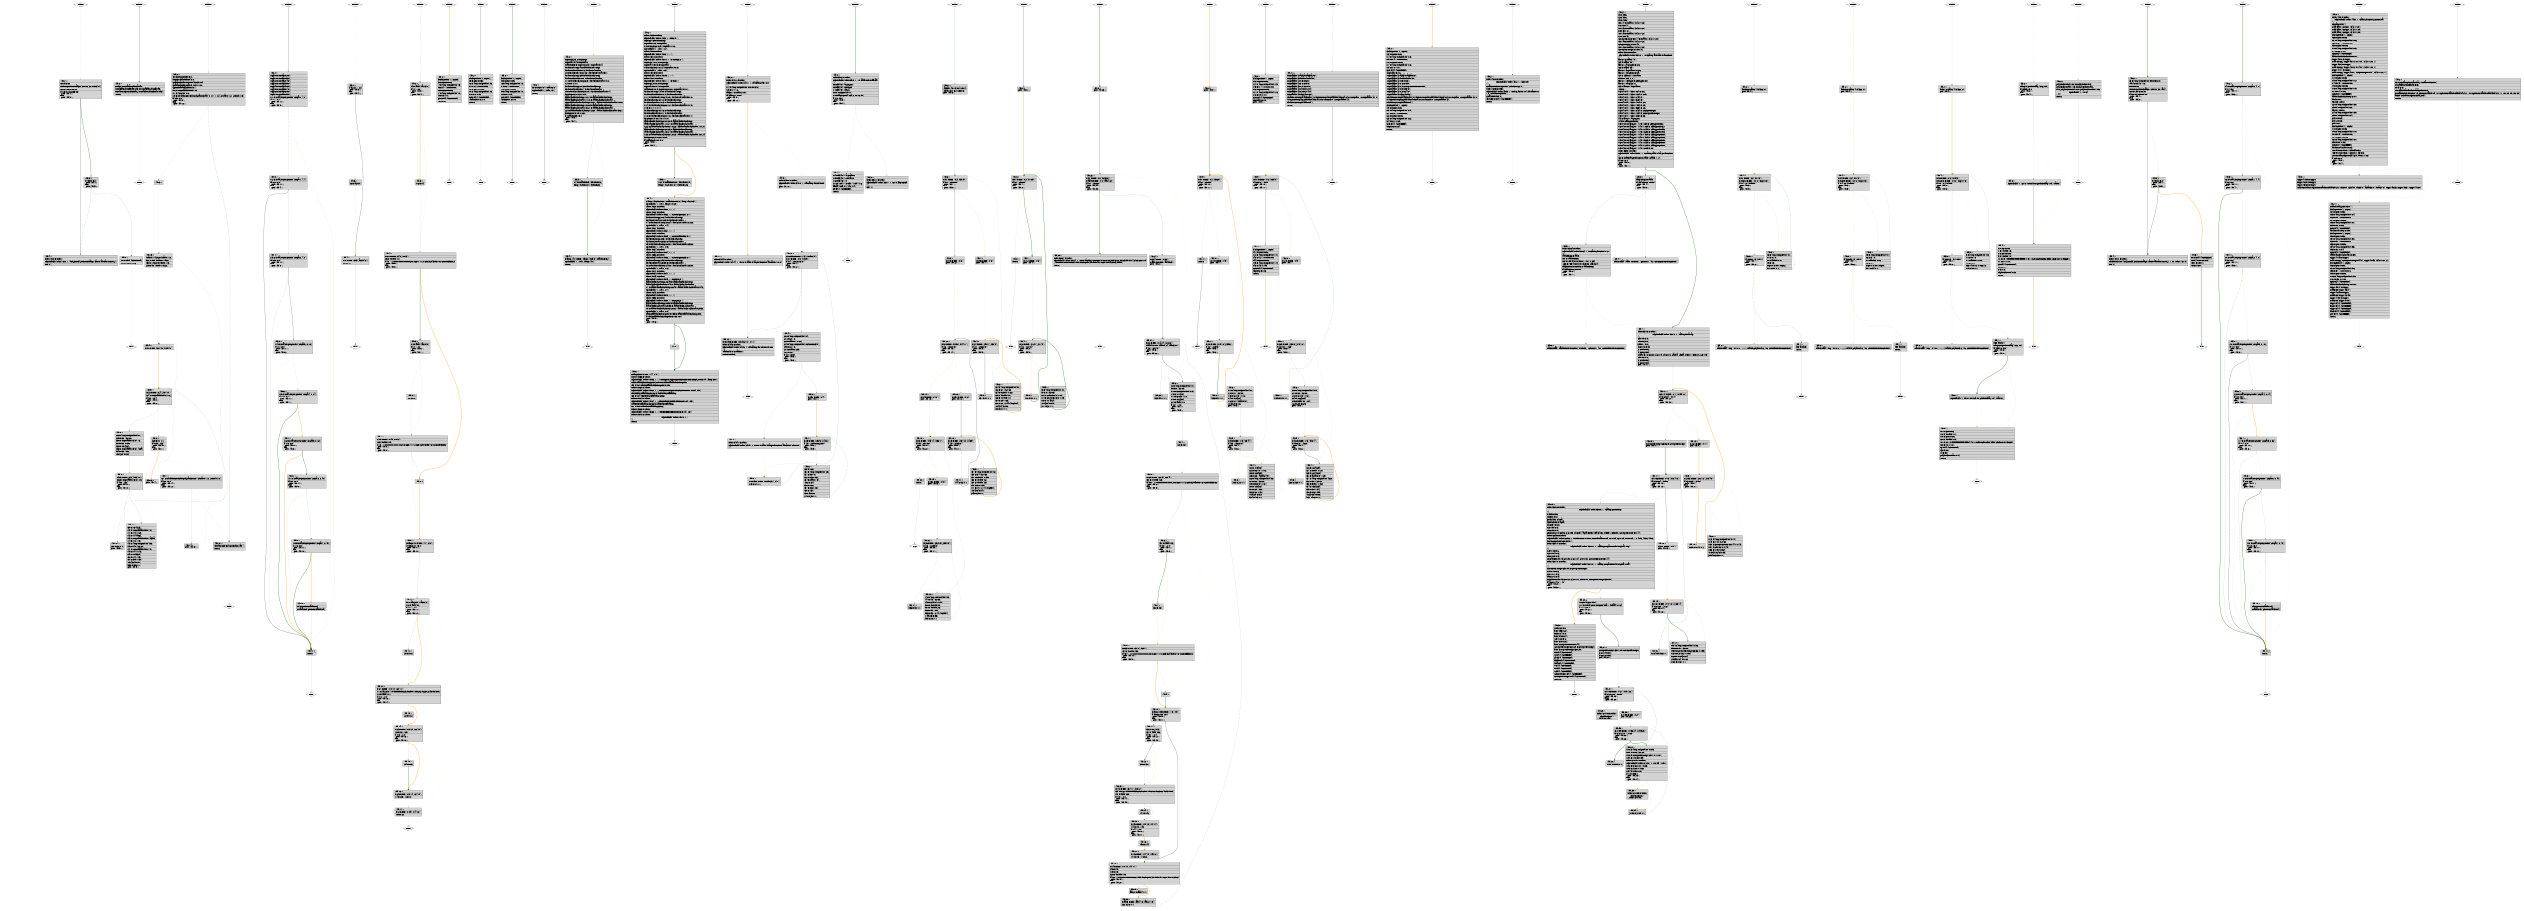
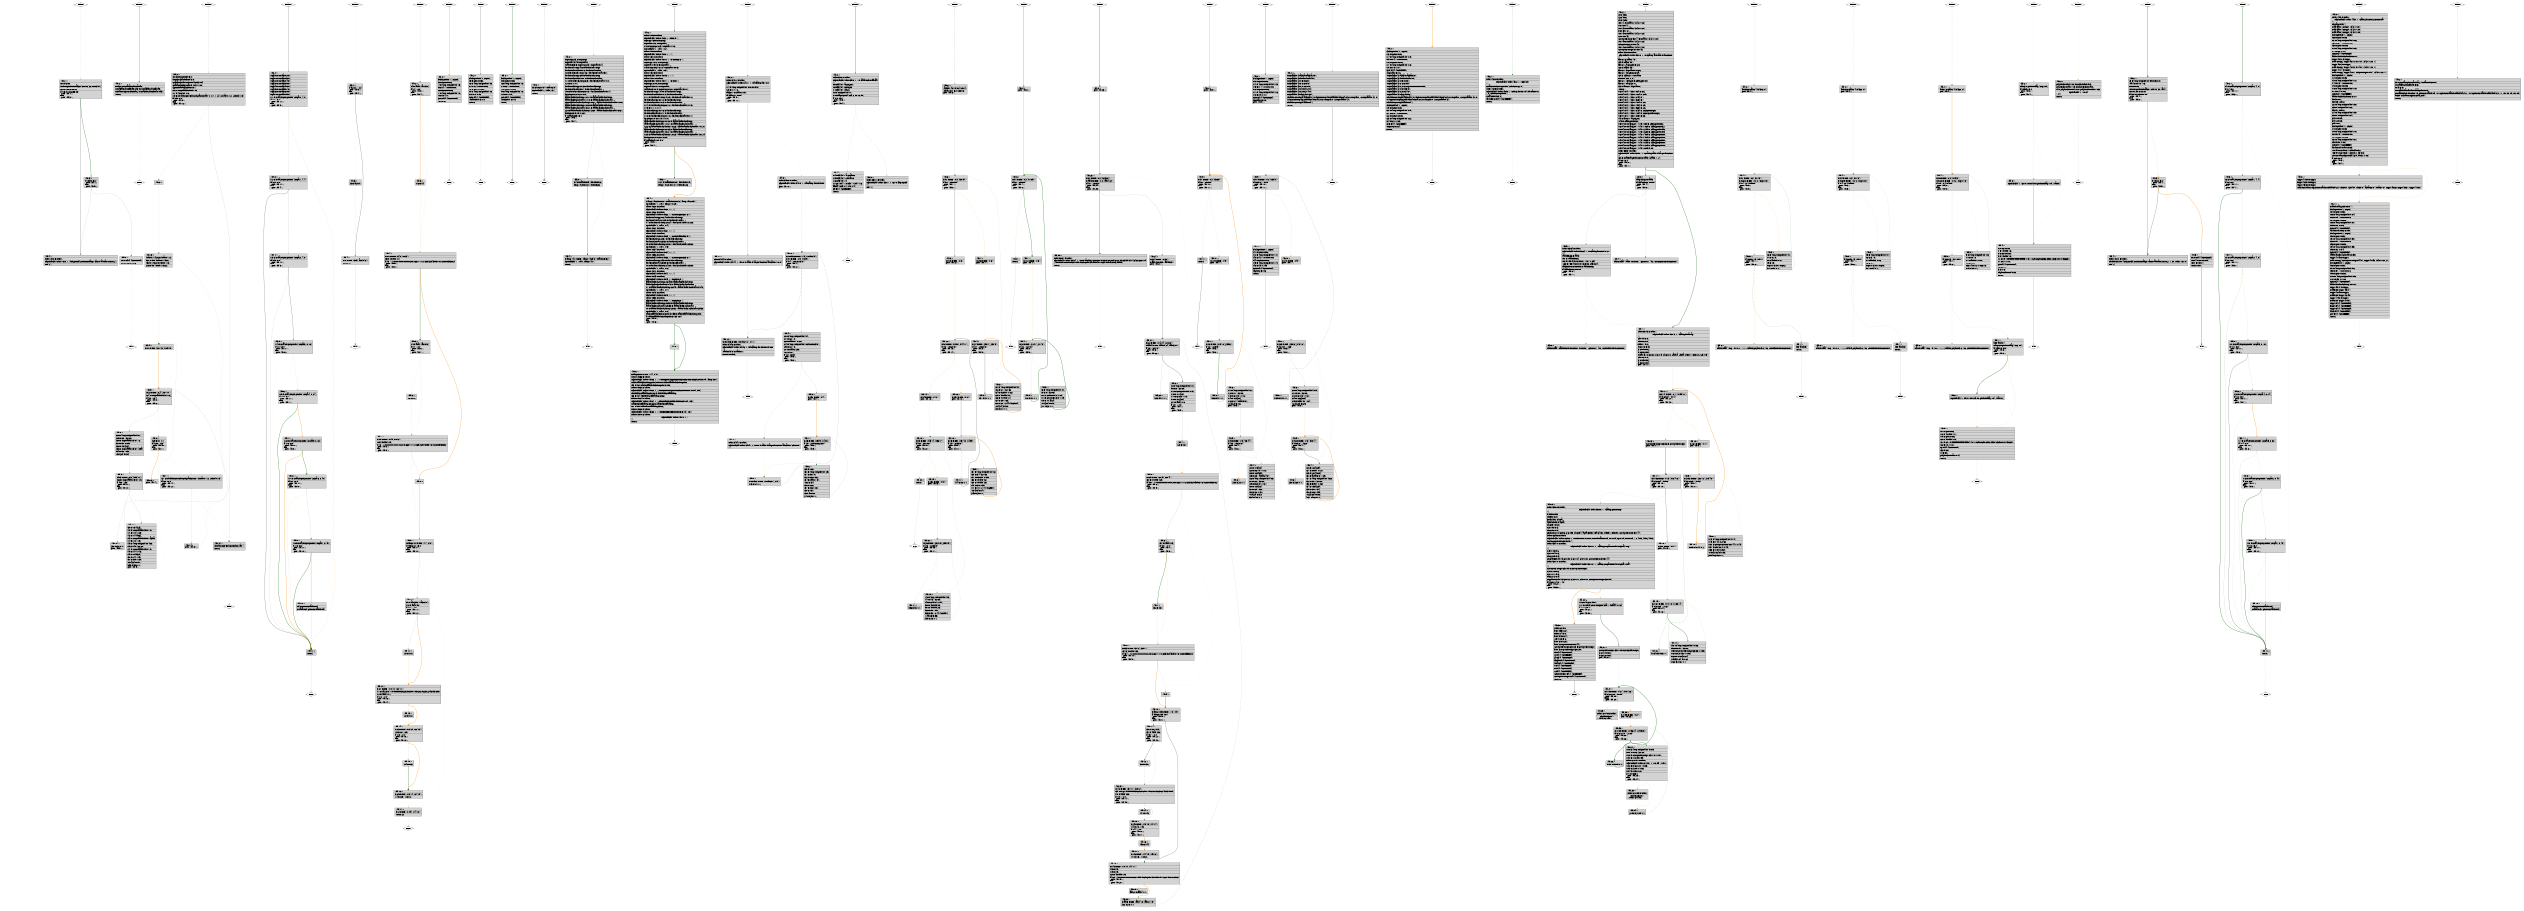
(1654, 732) -> (1654, 732)
